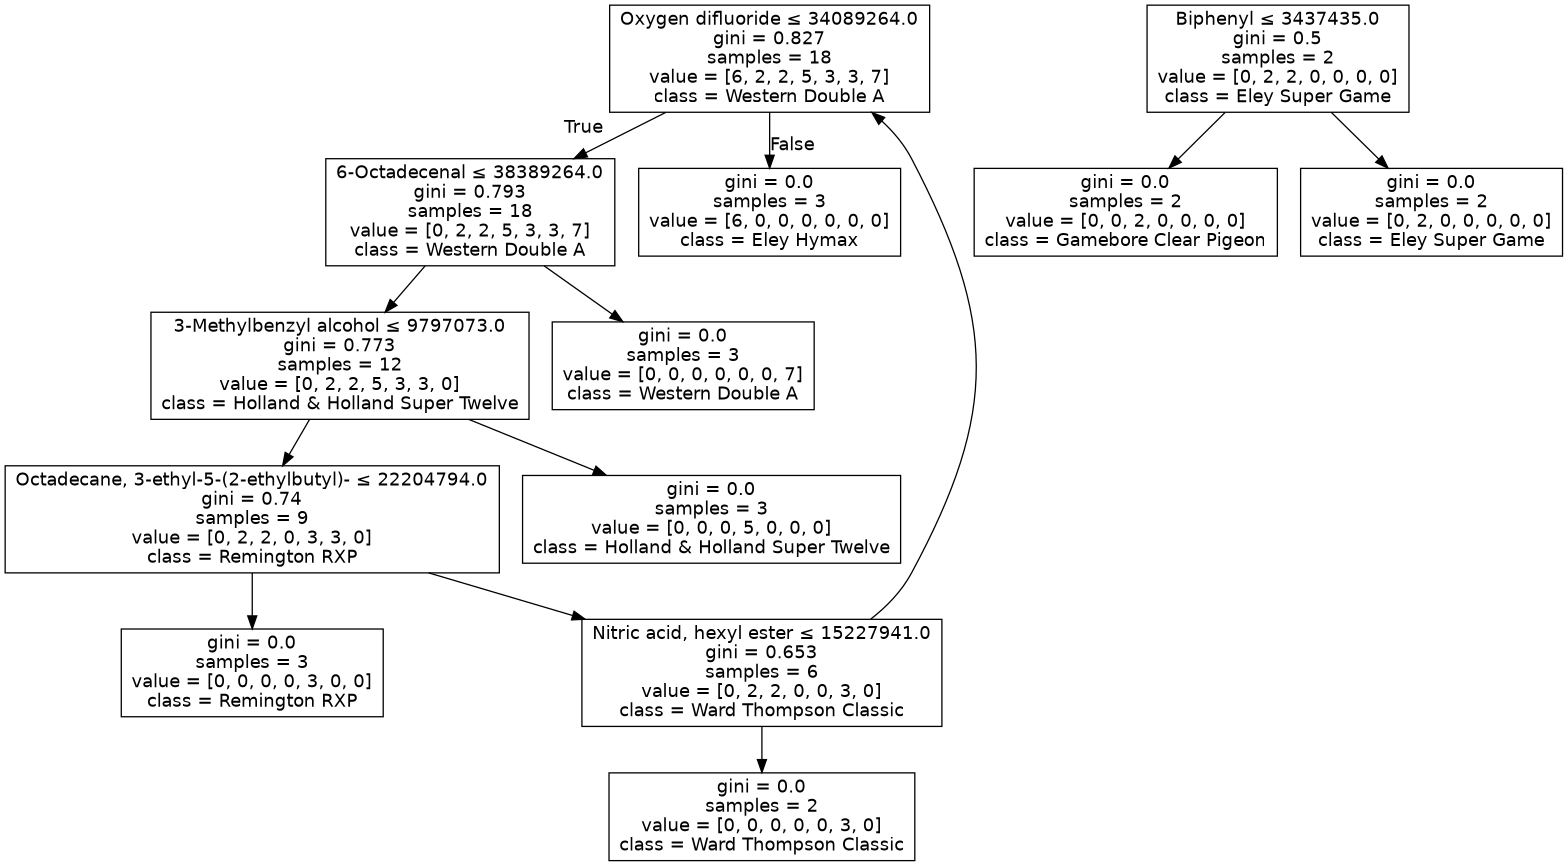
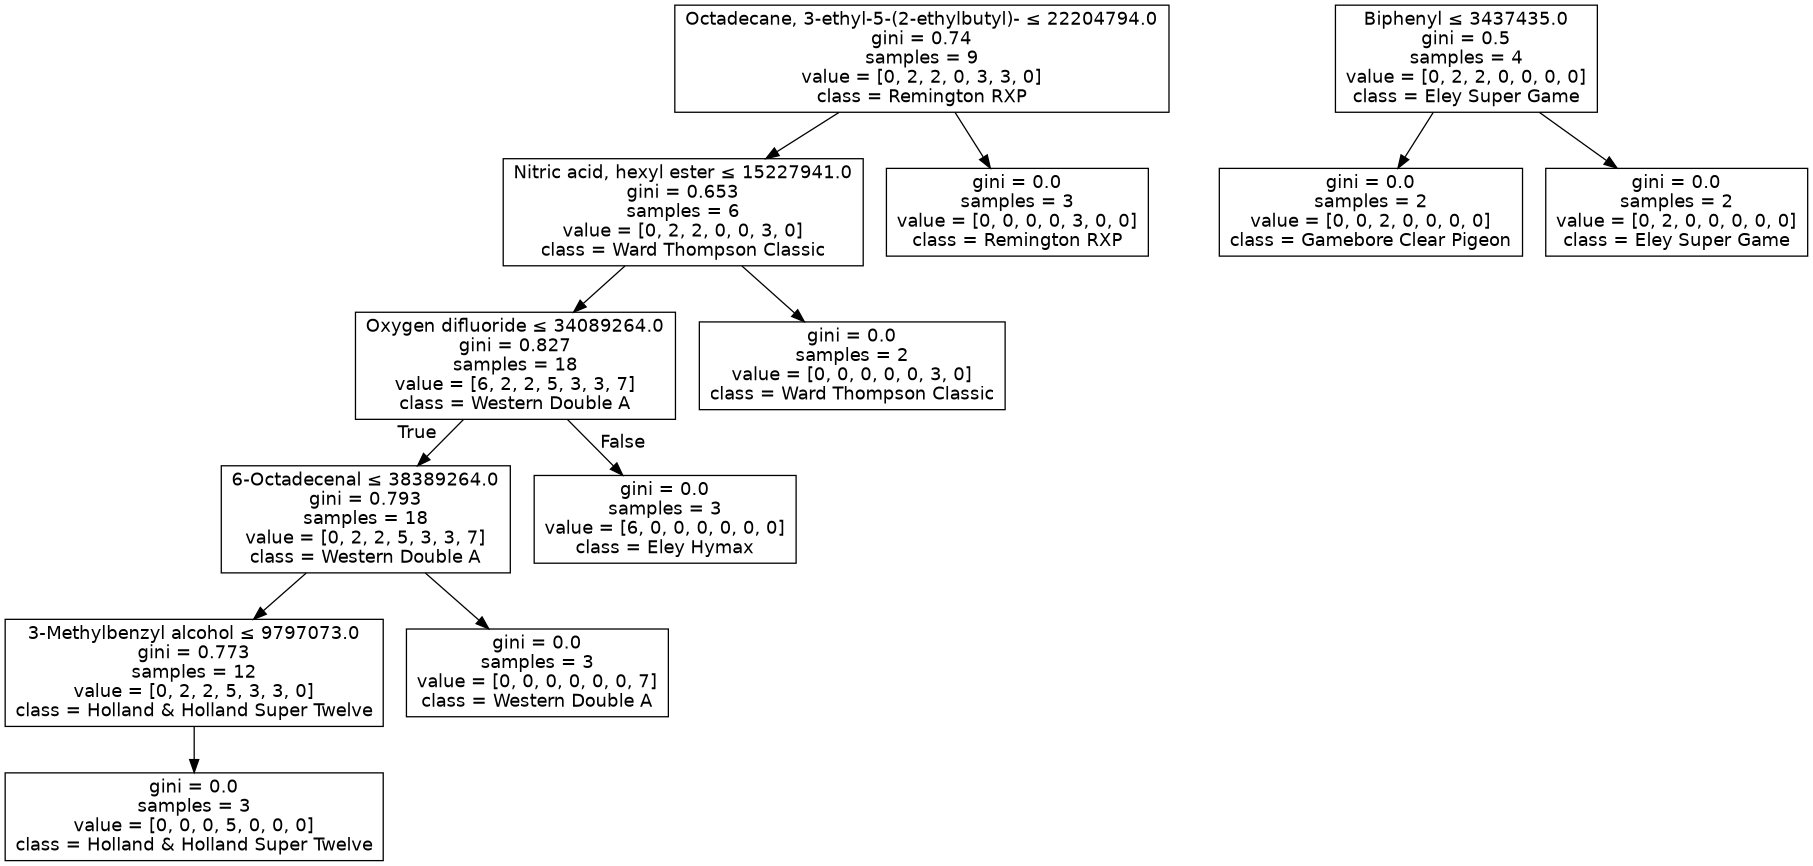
(1278, 58) -> (1466, 58)
(299, 437) -> none
